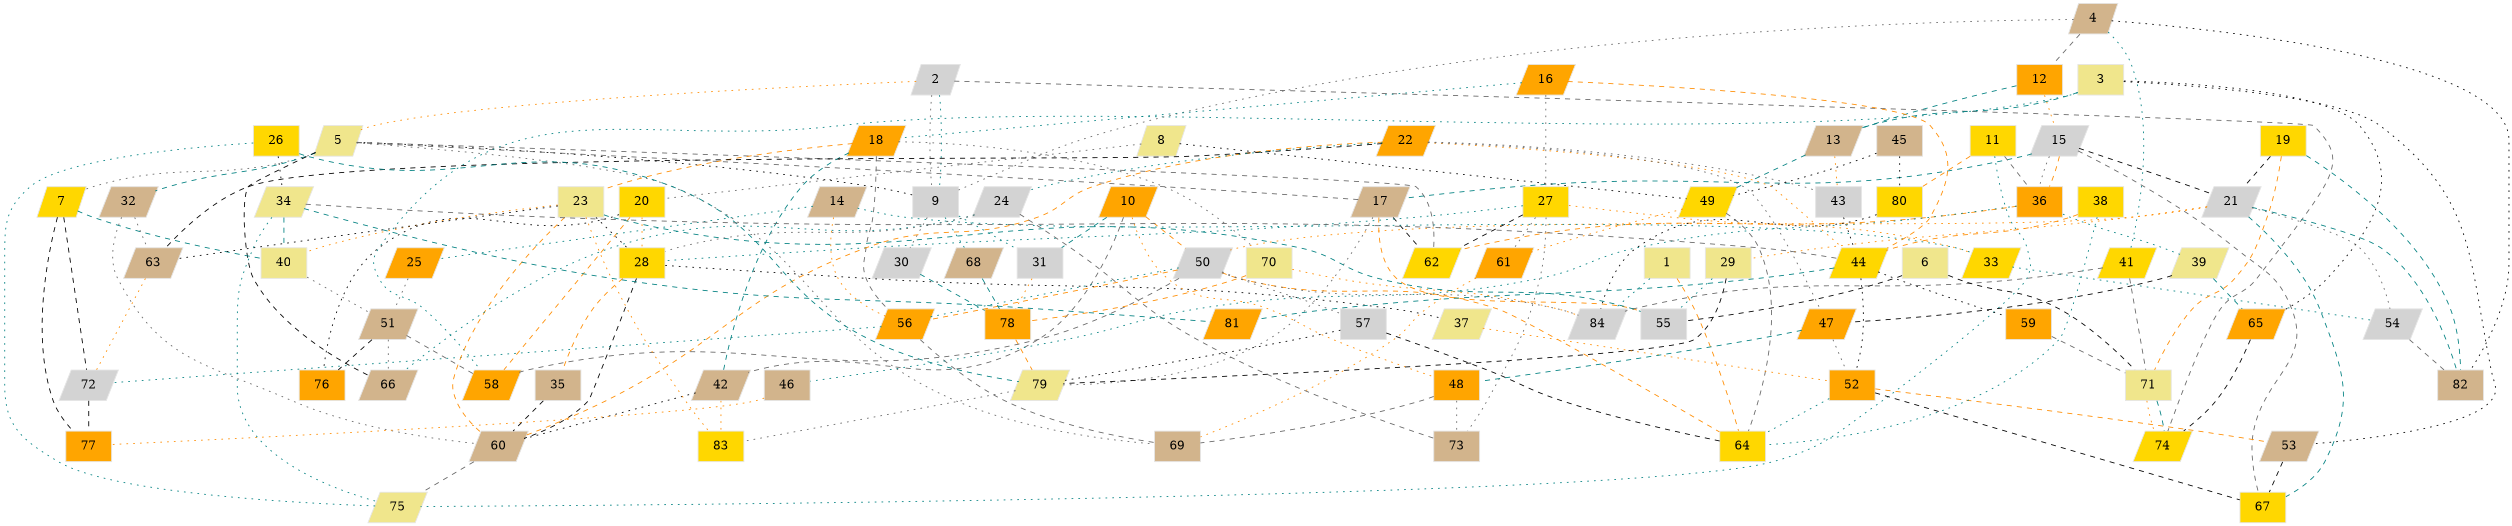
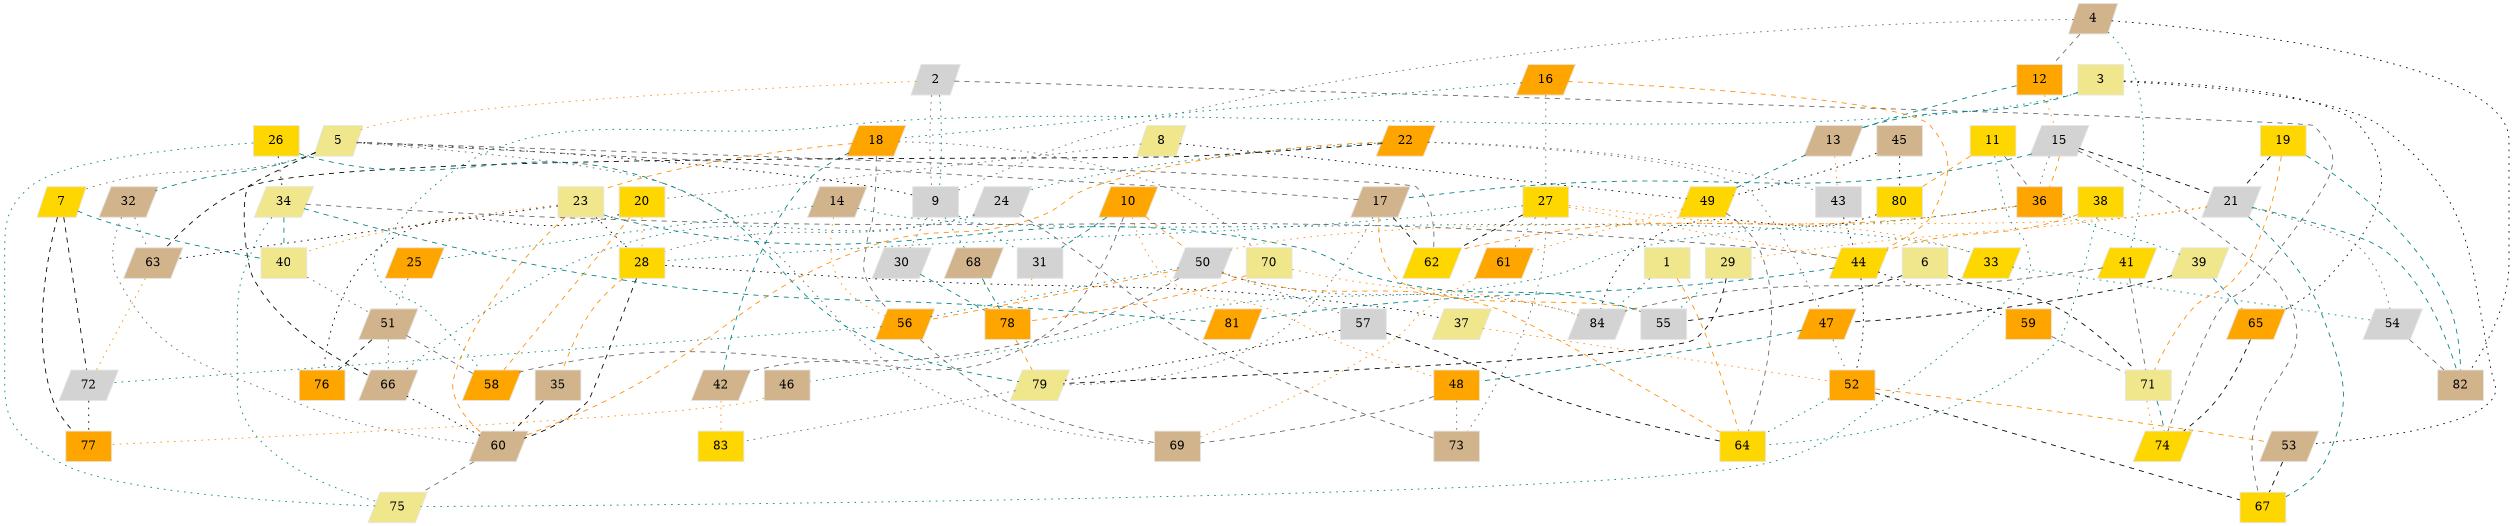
(1647, 161) -> (1697, 231)
(638, 329) -> none
(636, 409) -> (443, 416)
(89, 416) -> (89, 416)
